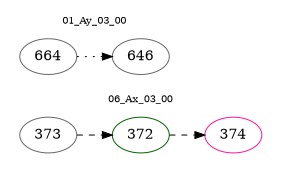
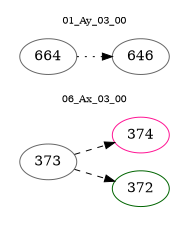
(182, 135) -> (90, 150)
